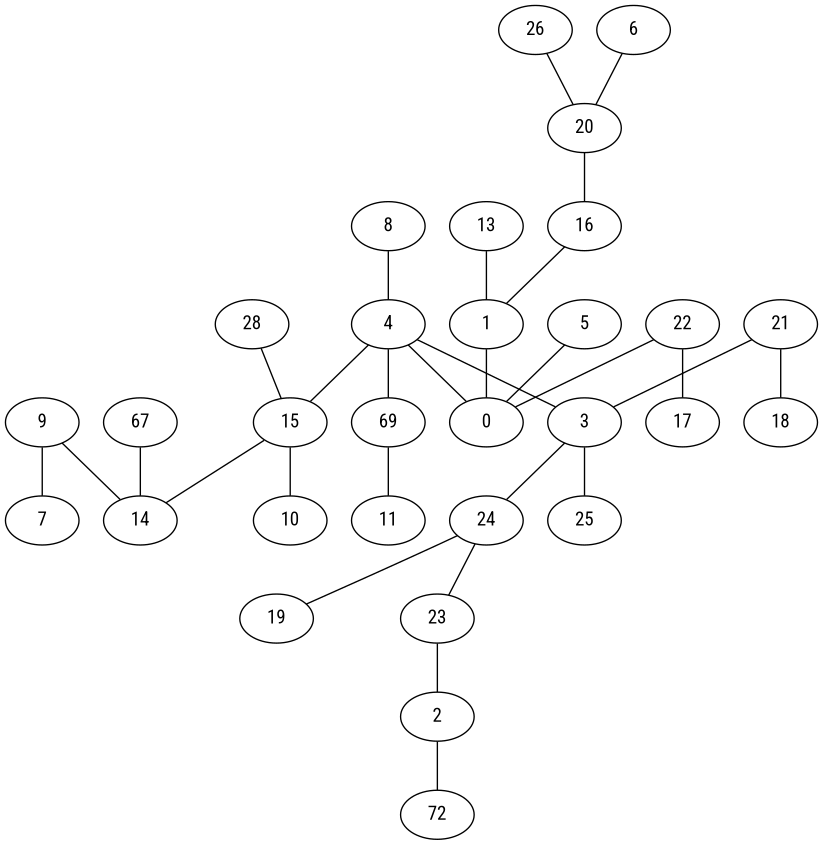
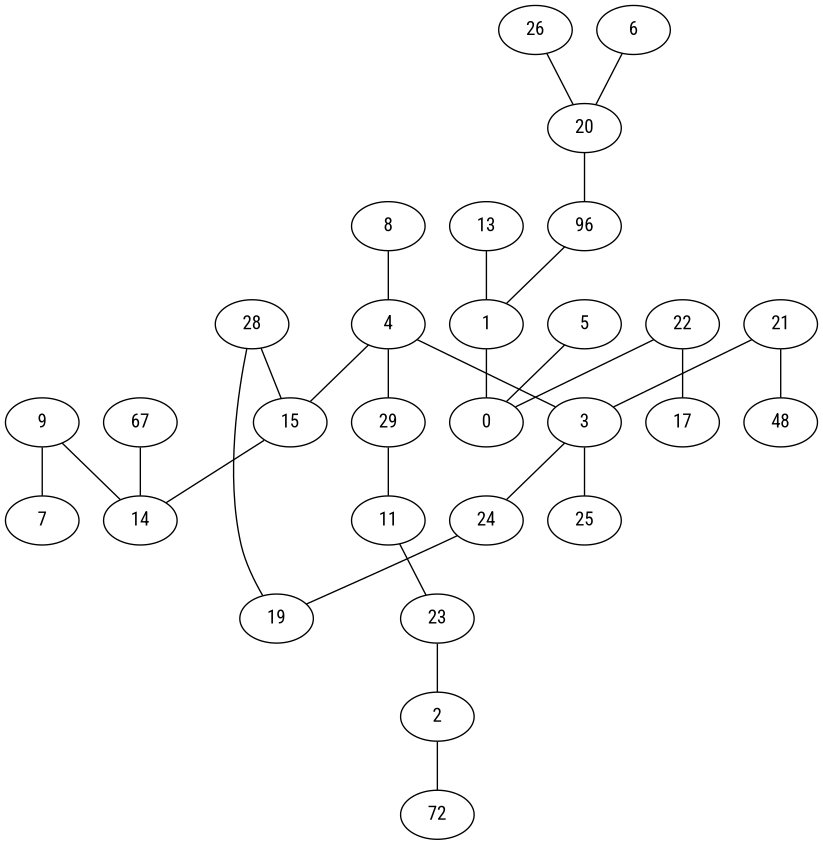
(585, 226) -> (585, 226)
(437, 373) -> none
(388, 422) -> (388, 422)
(781, 422) -> (781, 422)
none -> (234, 474)
(290, 520) -> none
(462, 570) -> (413, 570)
